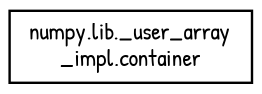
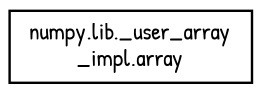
(131, 47) -> (131, 47)
